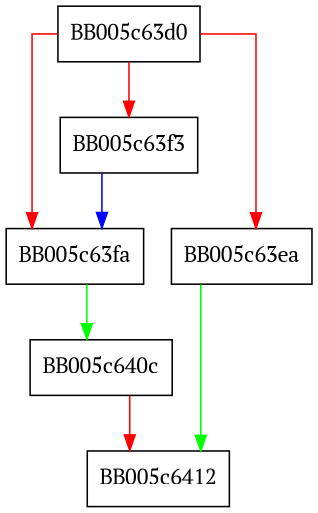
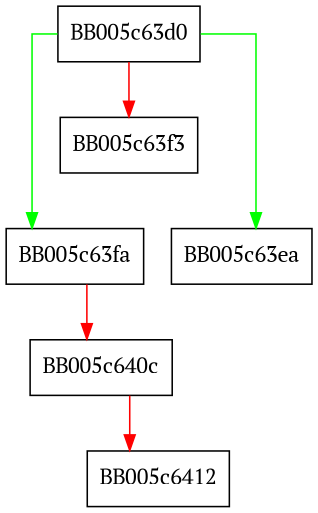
(256, 96) -> (256, 96)
(32, 111) -> (32, 111)
(102, 193) -> none
(87, 304) -> (87, 304)
(201, 360) -> none
